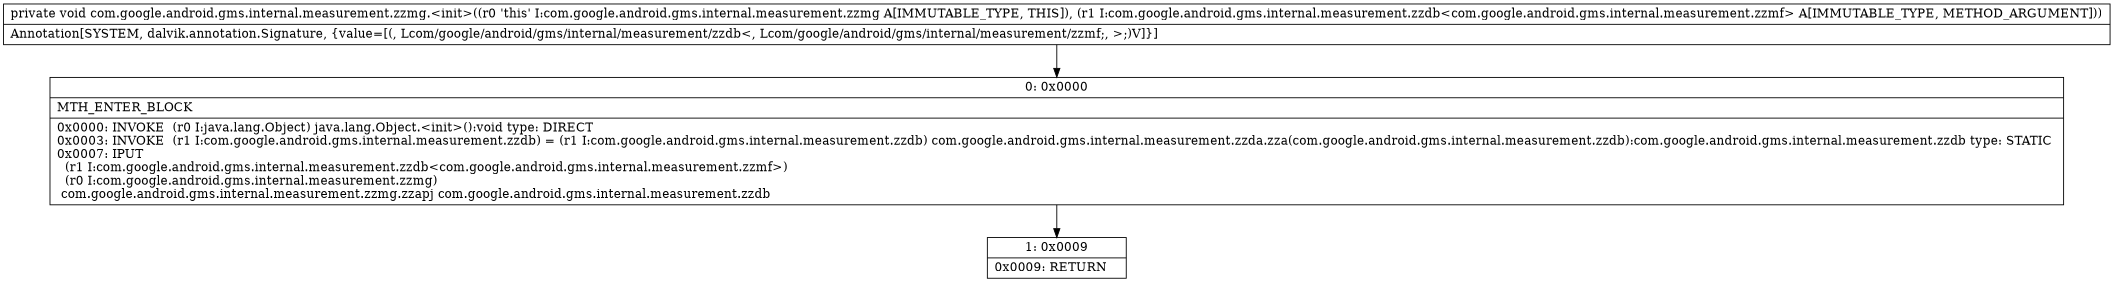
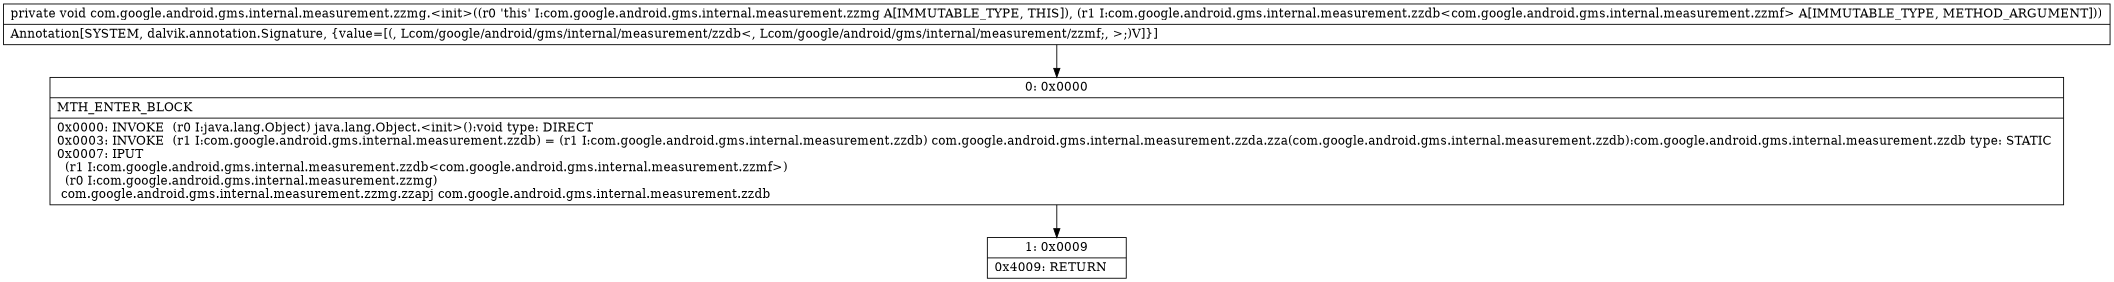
(1057, 268) -> (1057, 268)
